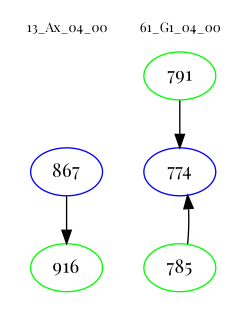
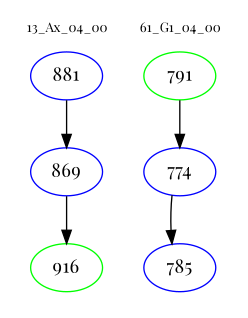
none -> (67, 76)
(67, 172) -> (67, 172)
(189, 226) -> (171, 213)
(180, 268) -> (180, 268)
